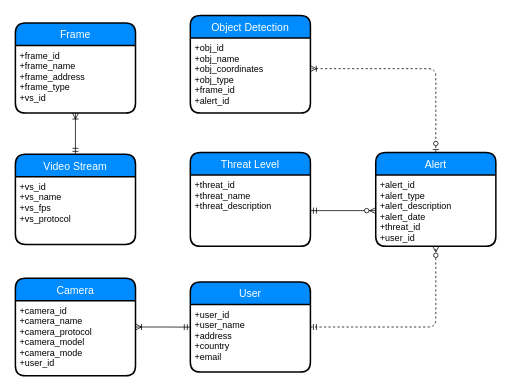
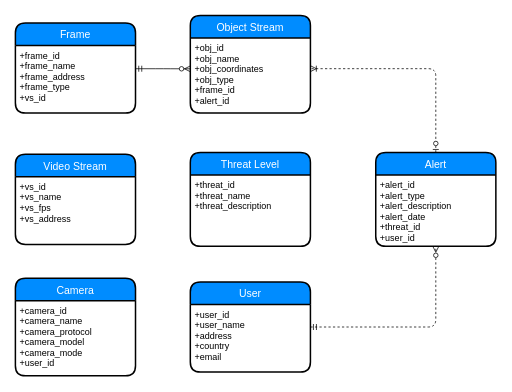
(250, 27) -> (250, 27)
none -> (162, 69)
(75, 134) -> none
(33, 187) -> (33, 187)
(342, 210) -> none
(184, 327) -> none
